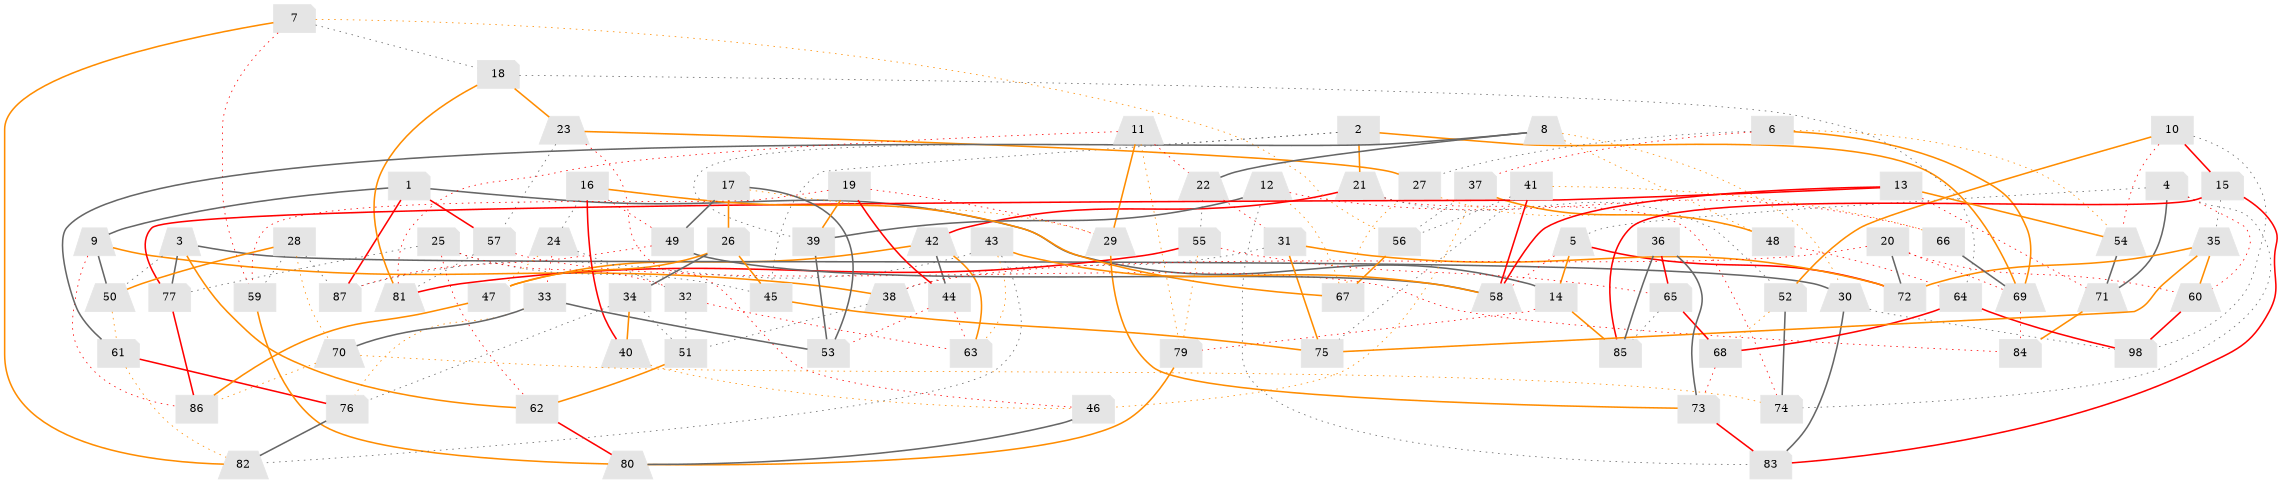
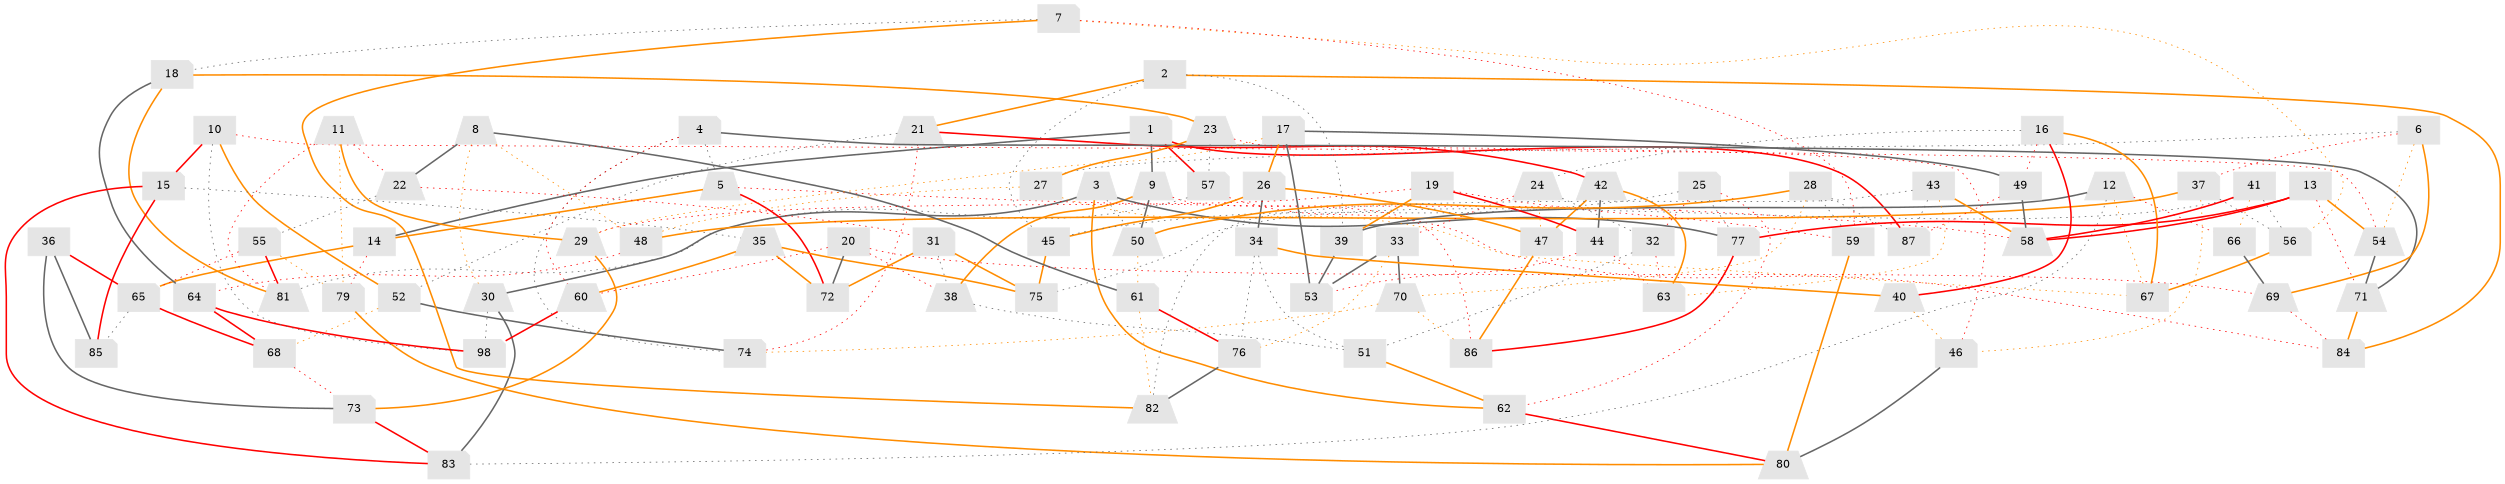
(1296, 89) -> (105, 184)
(1727, 144) -> (1984, 88)
(1583, 321) -> (256, 263)
